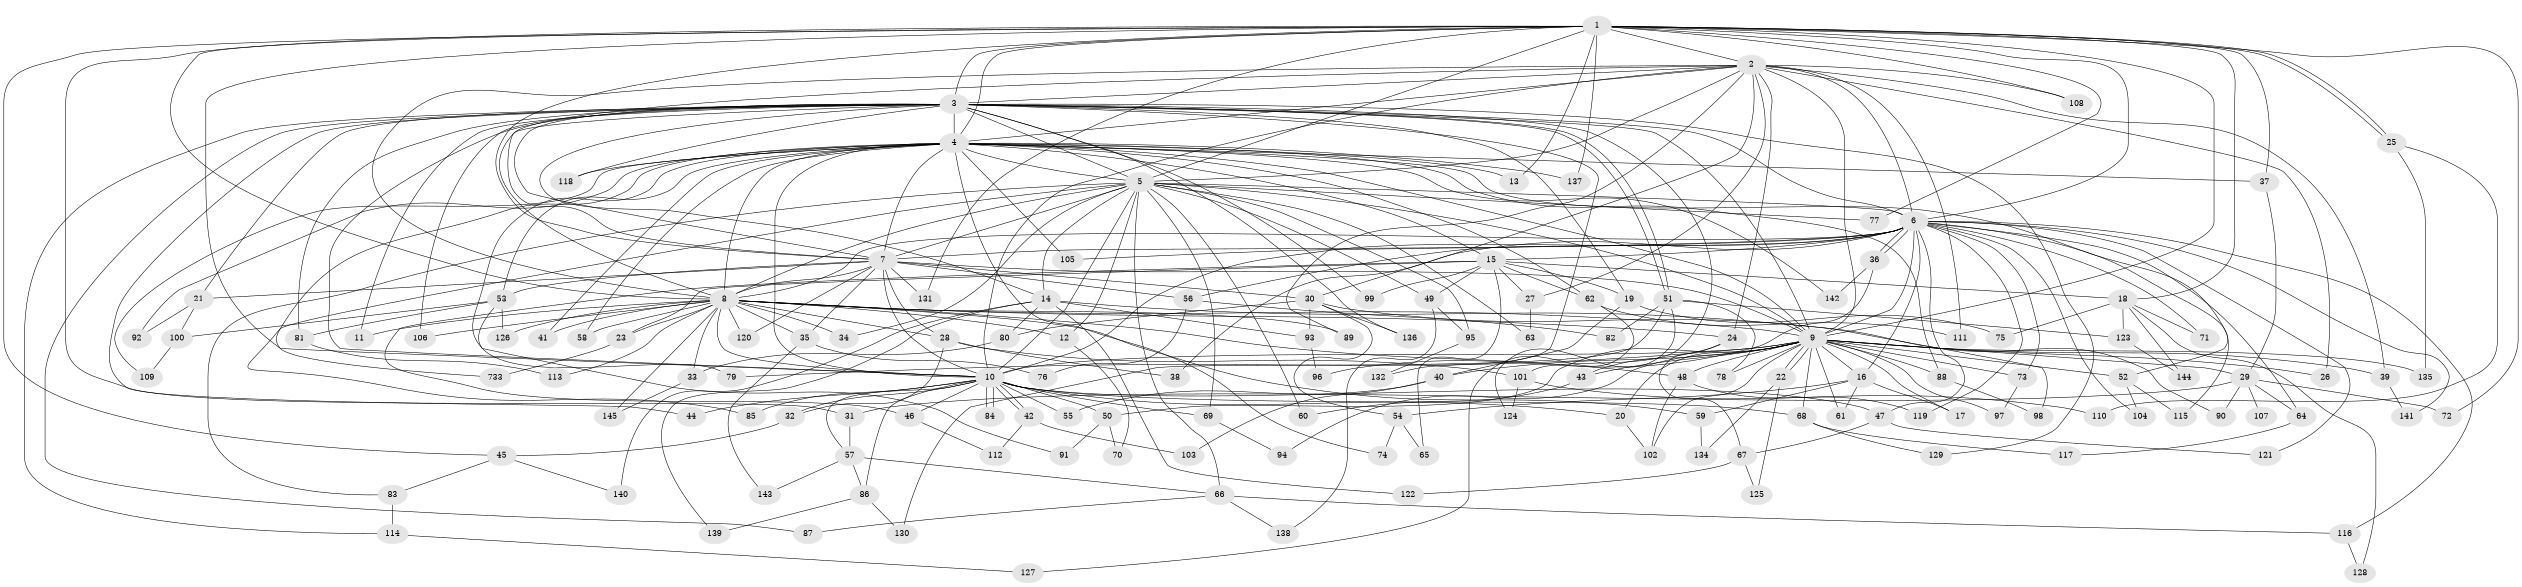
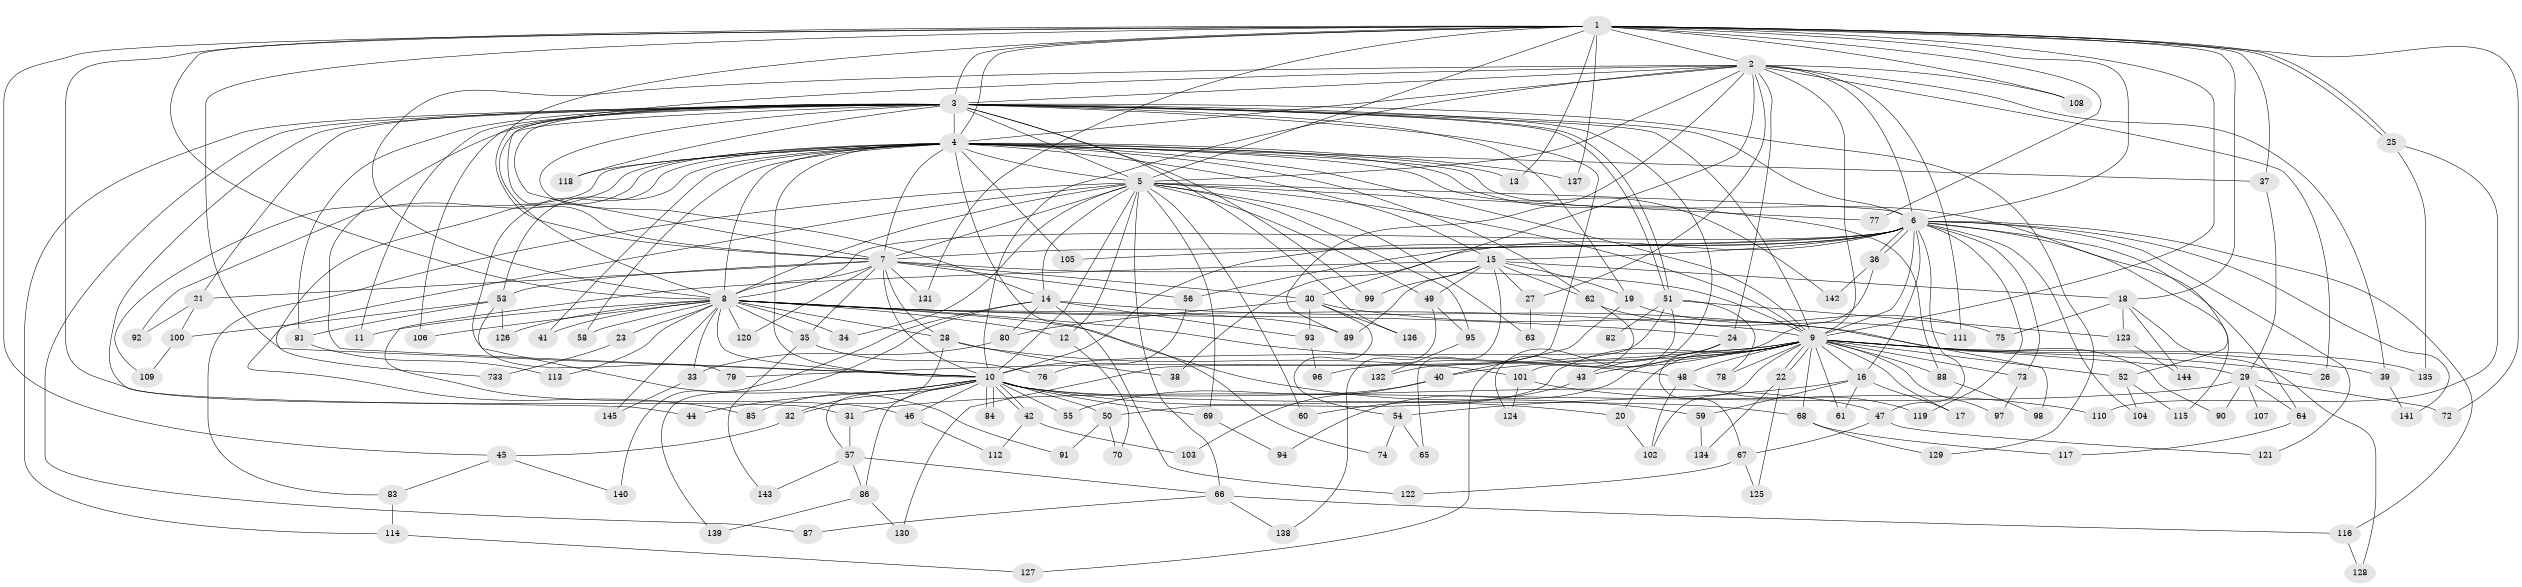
(1048, 274) -> (1407, 291)
(1400, 317) -> none
(2205, 339) -> none
